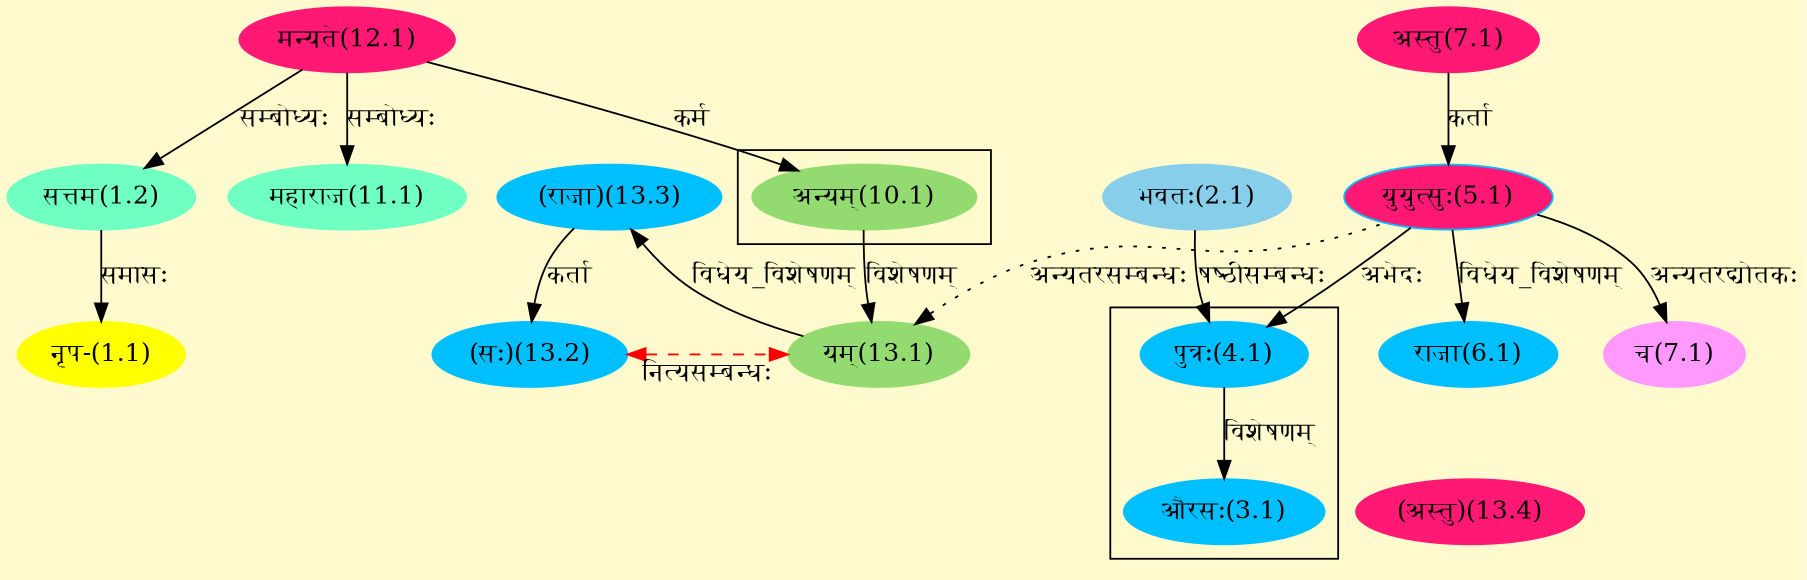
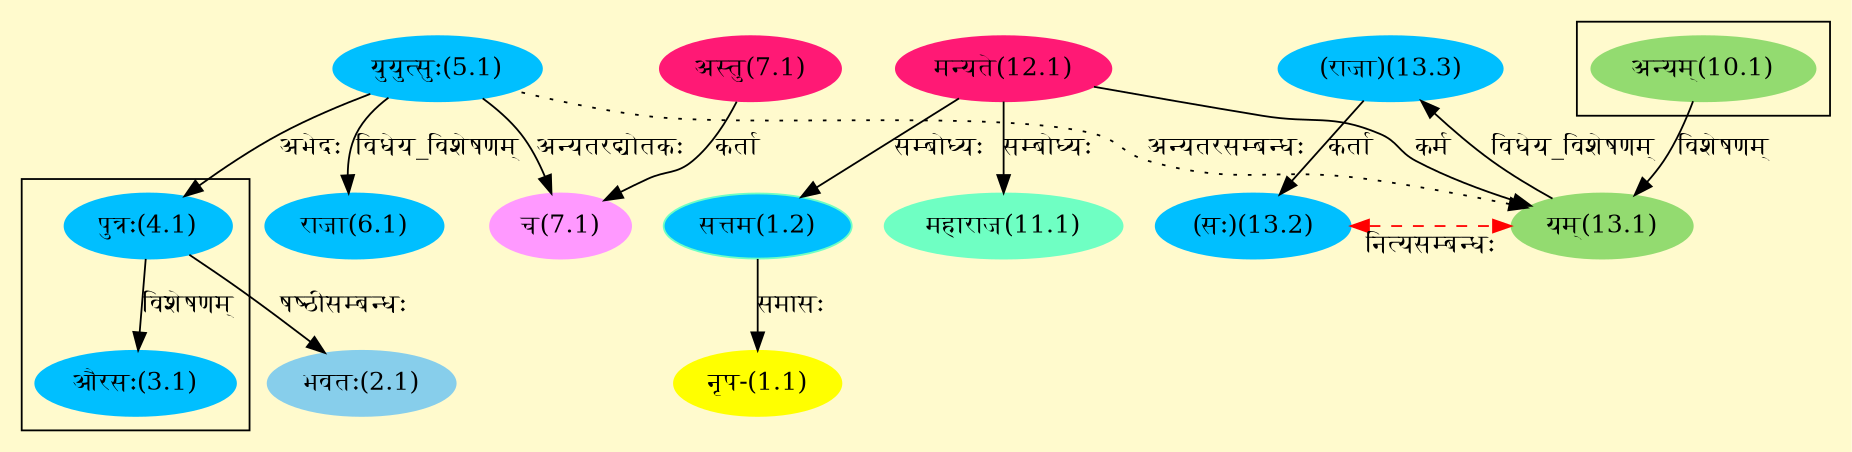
(1448, 109) -> (691, 162)
(605, 110) -> (1312, 120)
(101, 197) -> (758, 226)
(1448, 197) -> (438, 69)
(1196, 268) -> (263, 306)
(1470, 512) -> none
